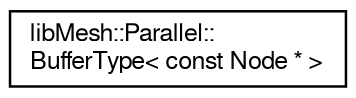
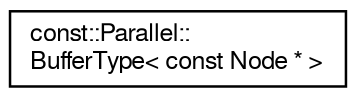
(178, 49) -> (178, 49)
